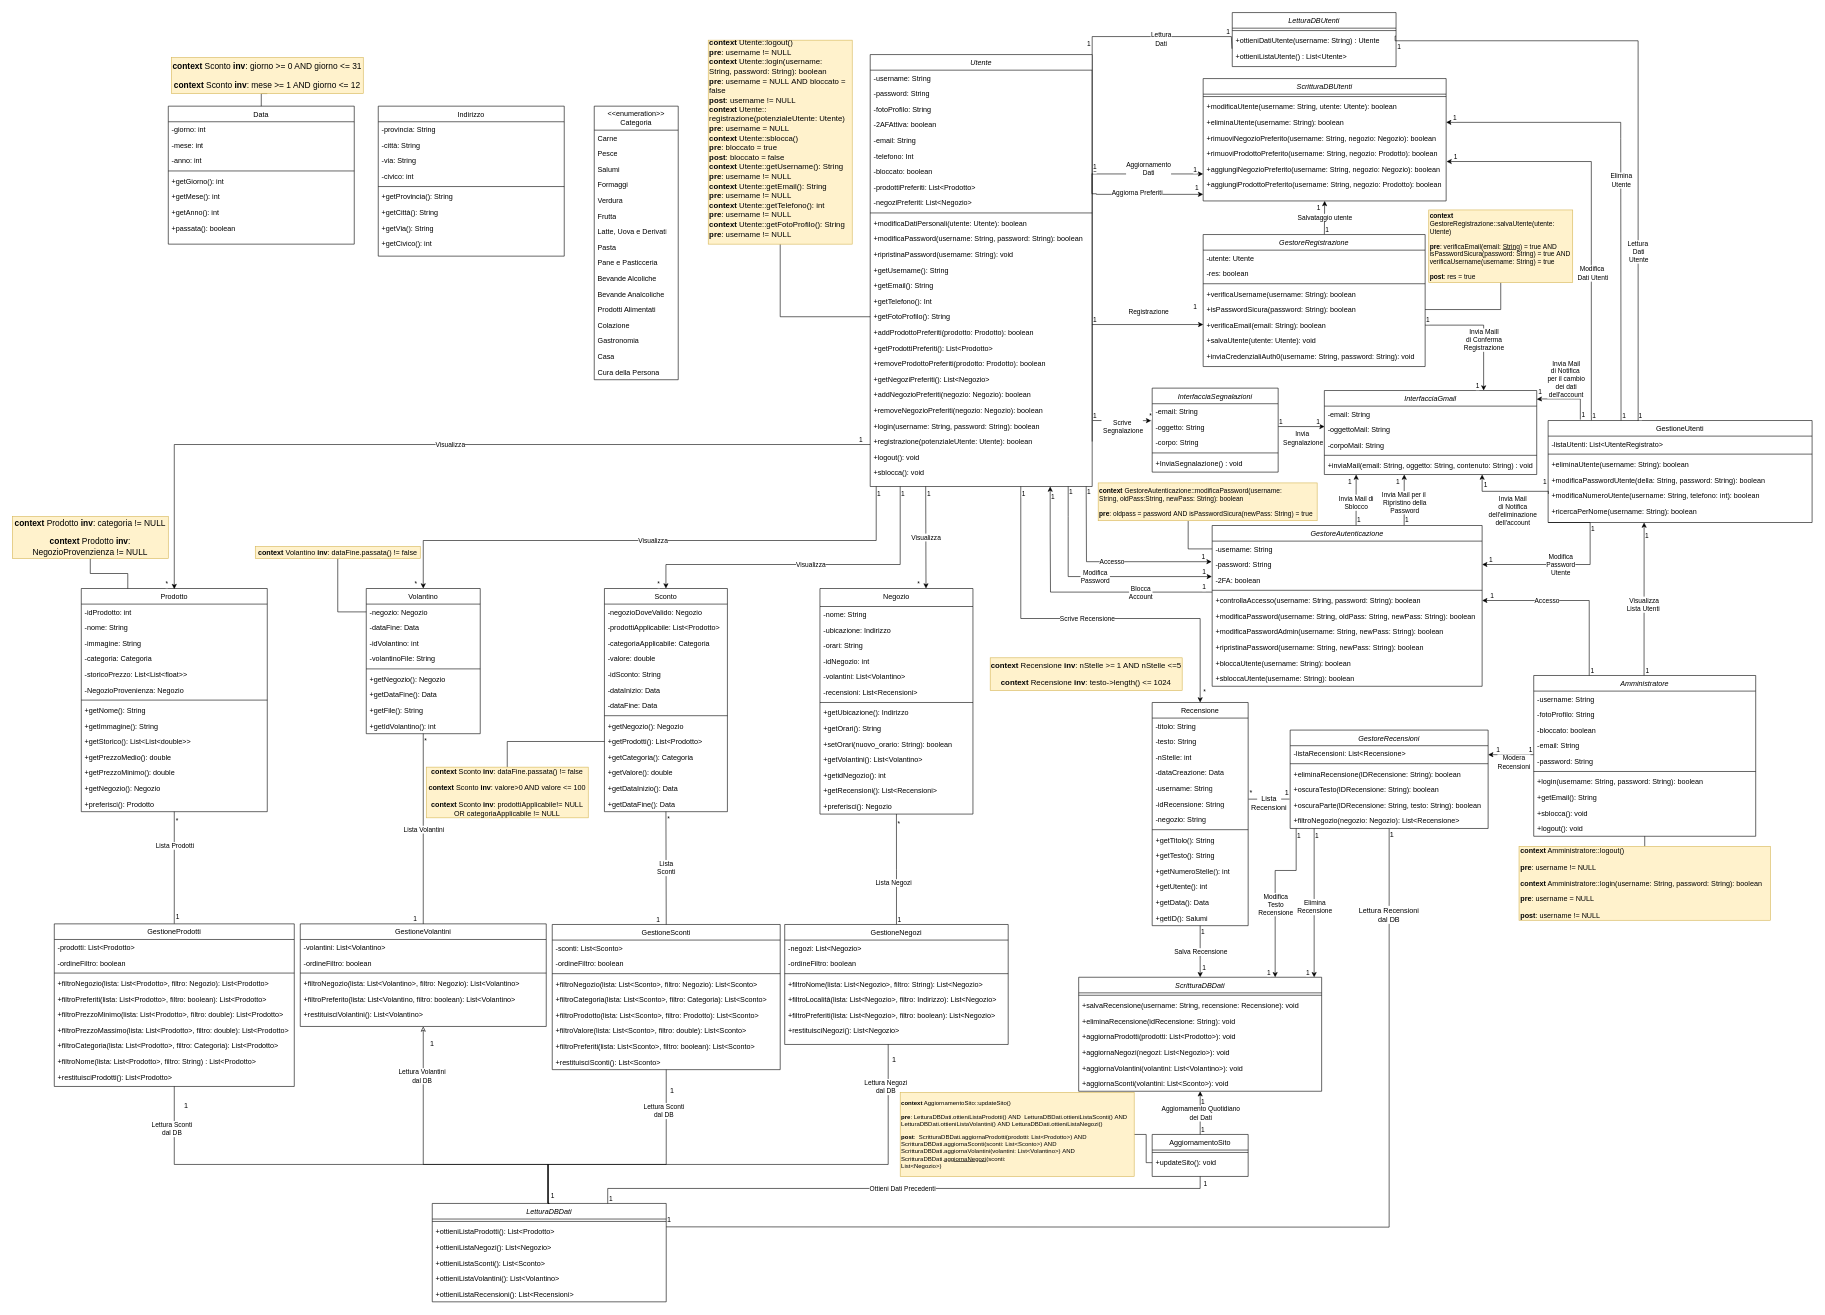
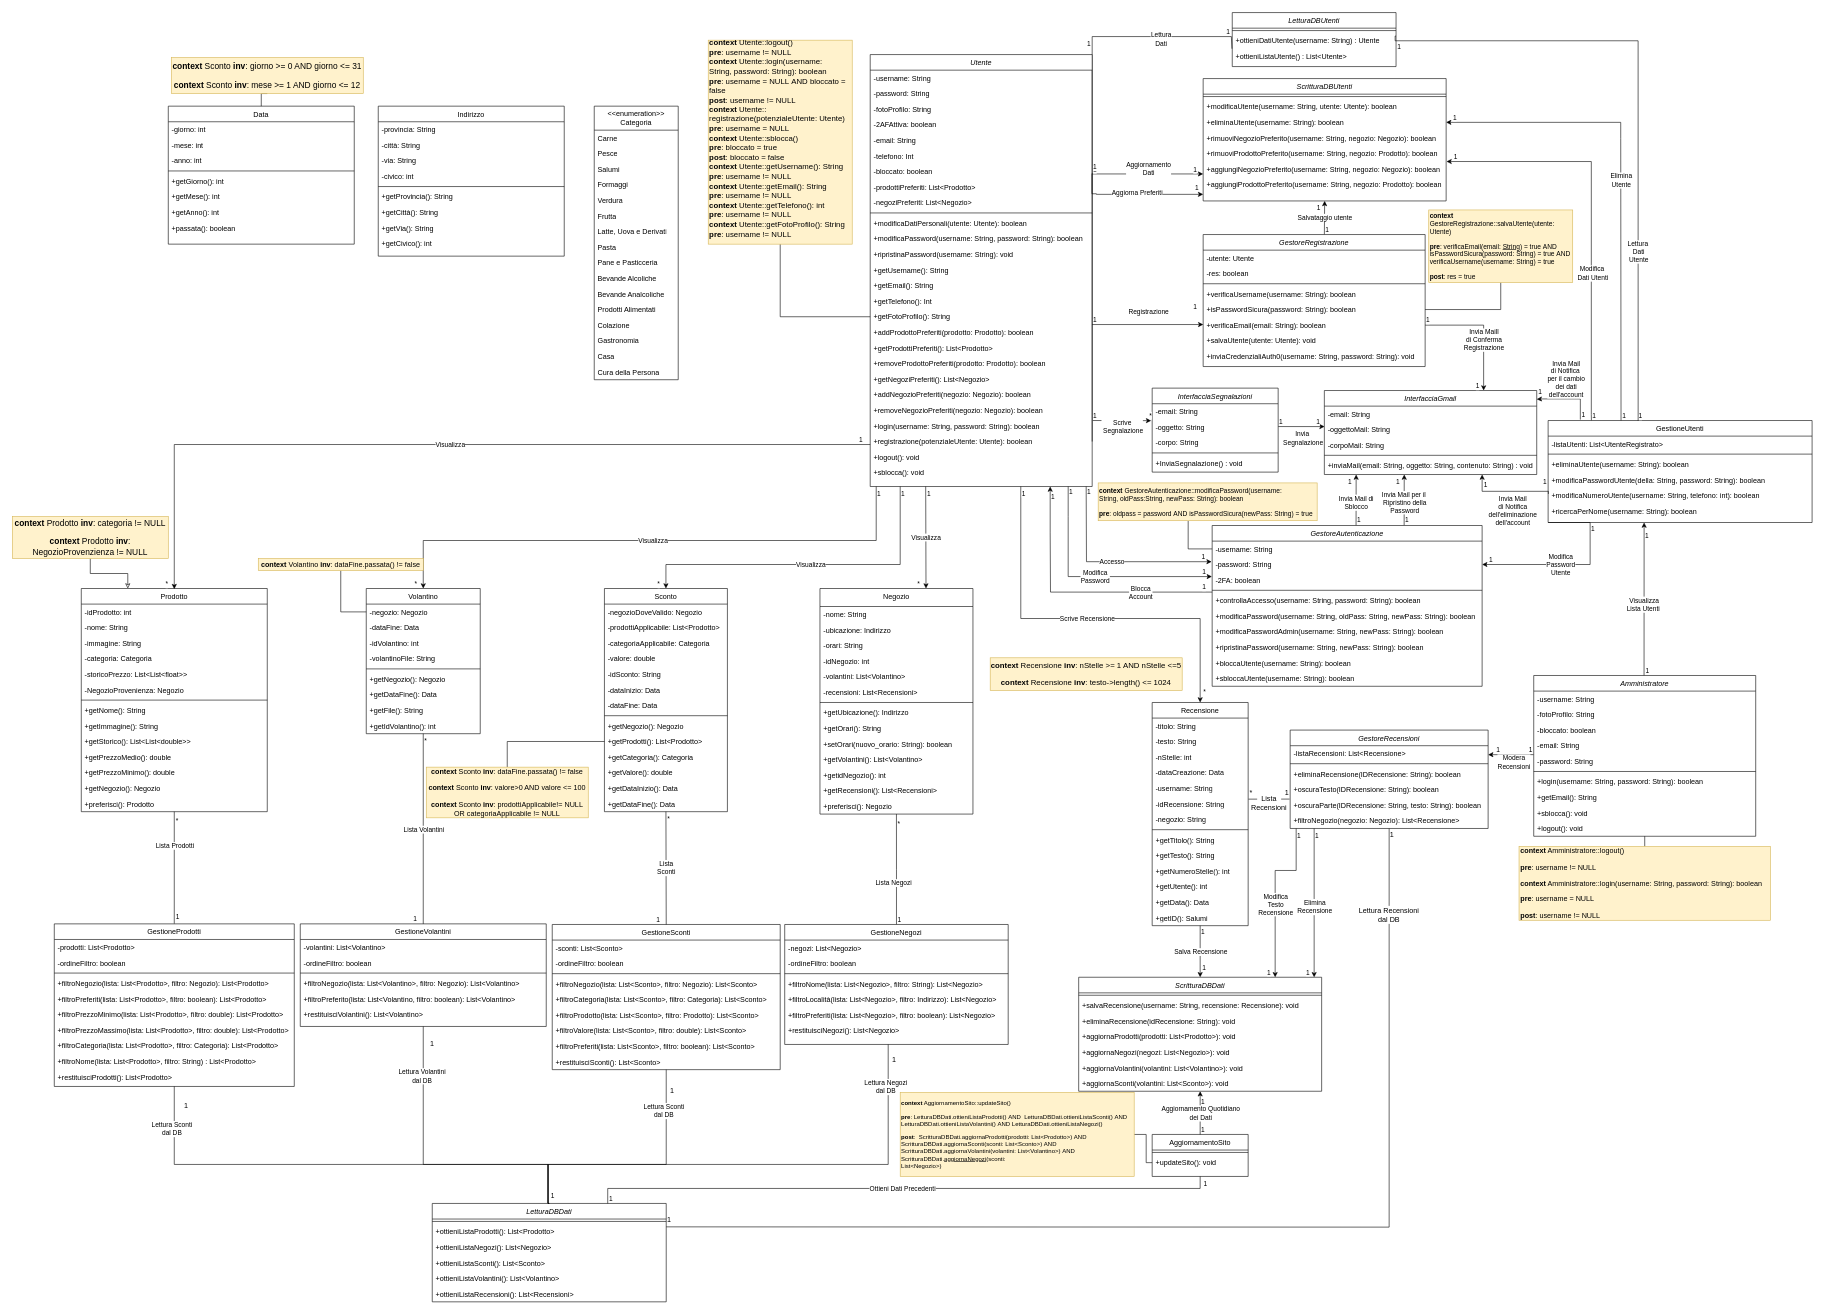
(338, 552) -> (341, 564)
(128, 584) -> (128, 582)
(1539, 600) -> none
(423, 1032) -> (423, 1031)
